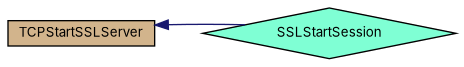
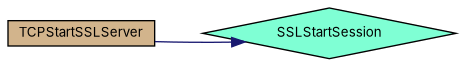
(207, 24) -> (193, 42)
